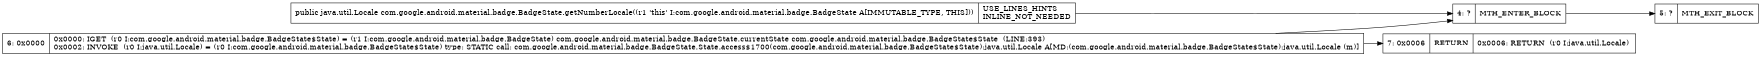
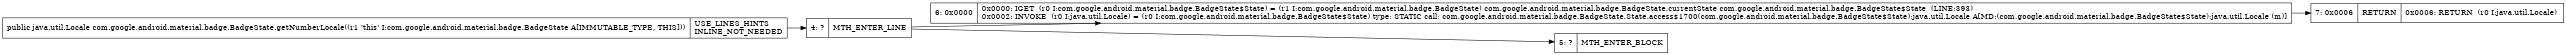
(1521, 13) -> (870, 28)
(1718, 13) -> (1622, 43)
(1362, 29) -> (1003, 25)
